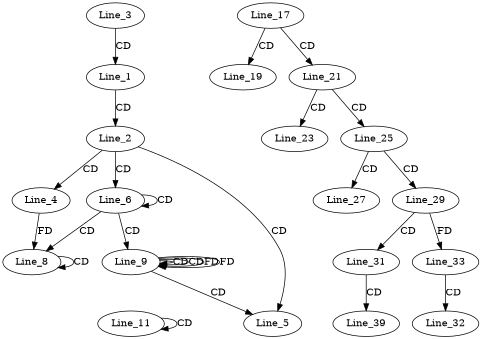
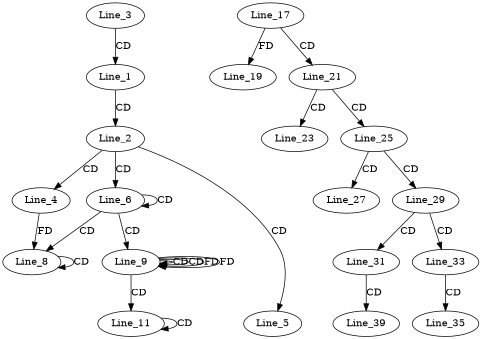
(266, 46) -> (266, 46)
(445, 231) -> (445, 231)
(199, 292) -> (131, 289)
(446, 324) -> (446, 324)
